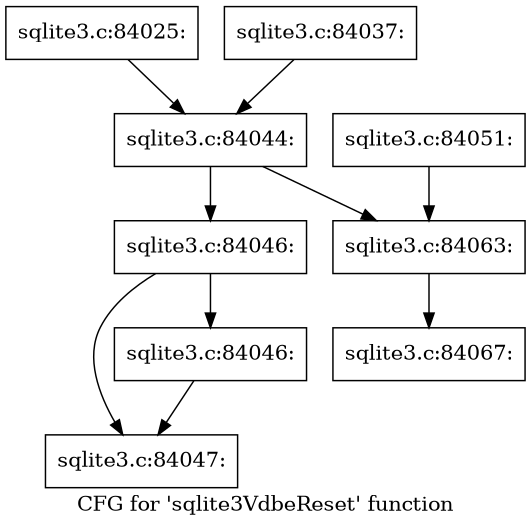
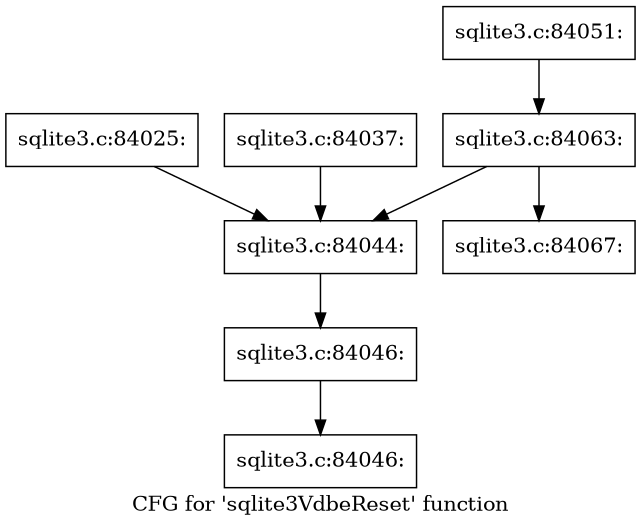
(313, 190) -> (437, 190)
(142, 461) -> none
